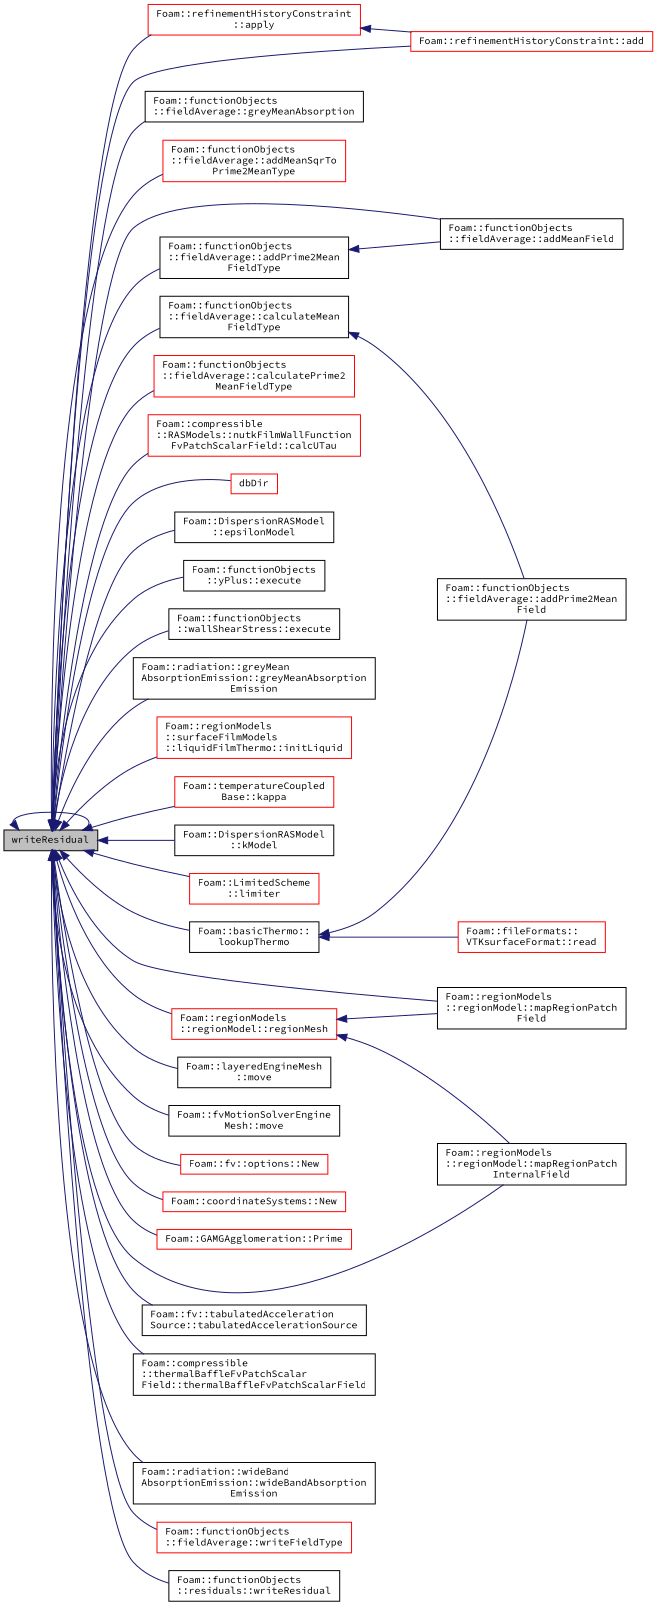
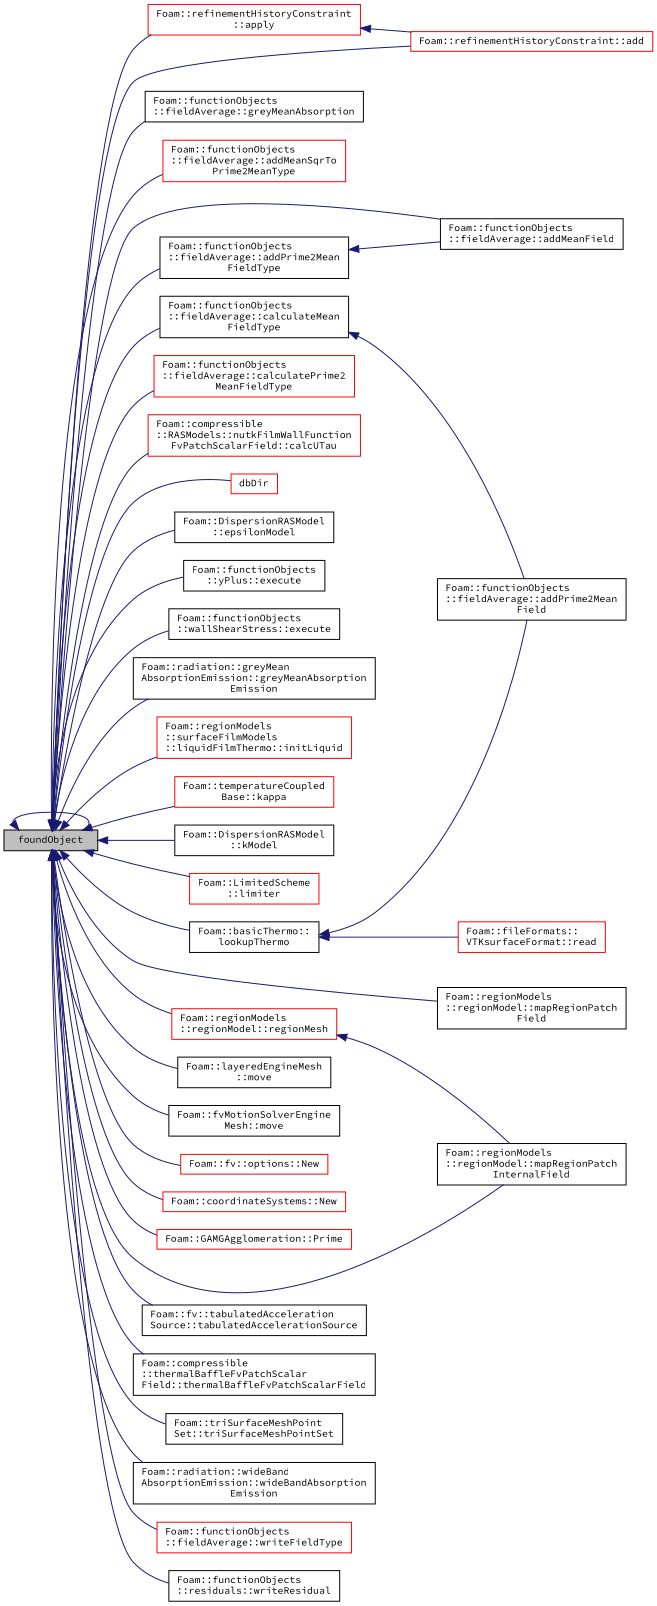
(51, 840) -> (51, 840)
(392, 1016) -> none
none -> (254, 1429)
